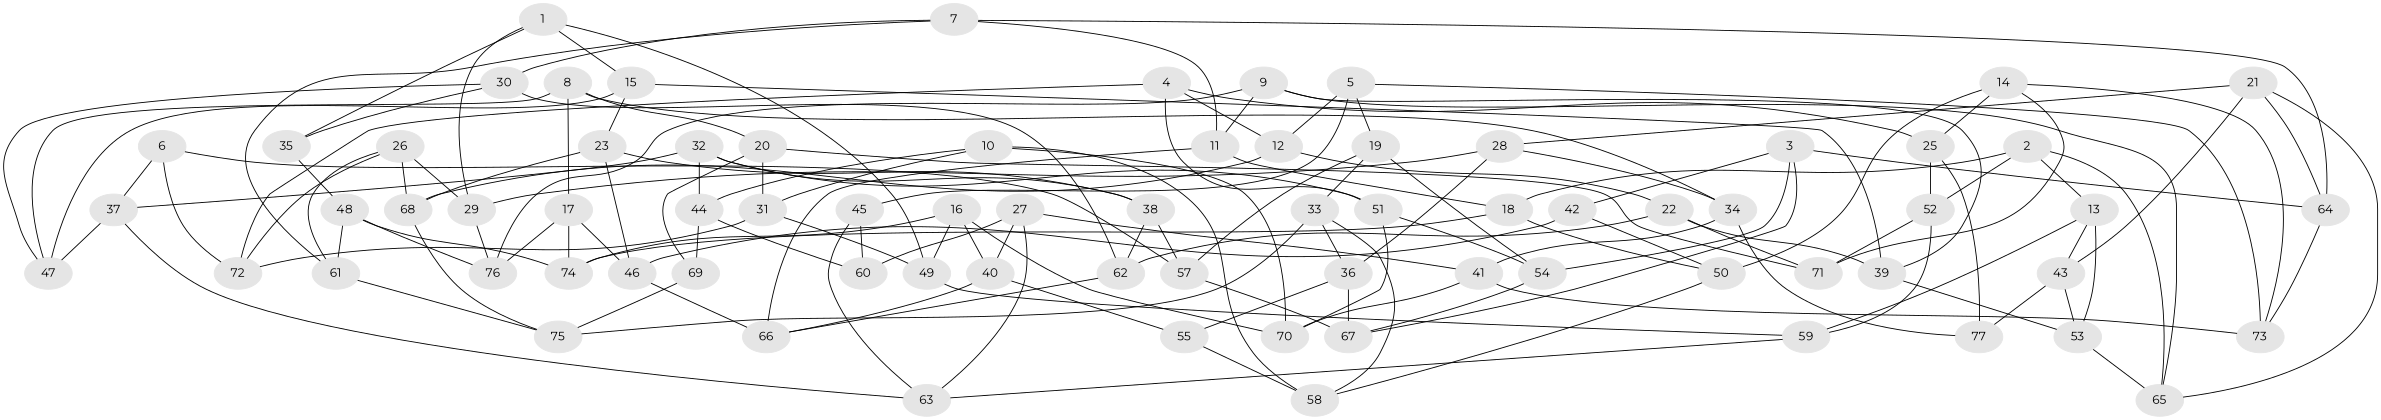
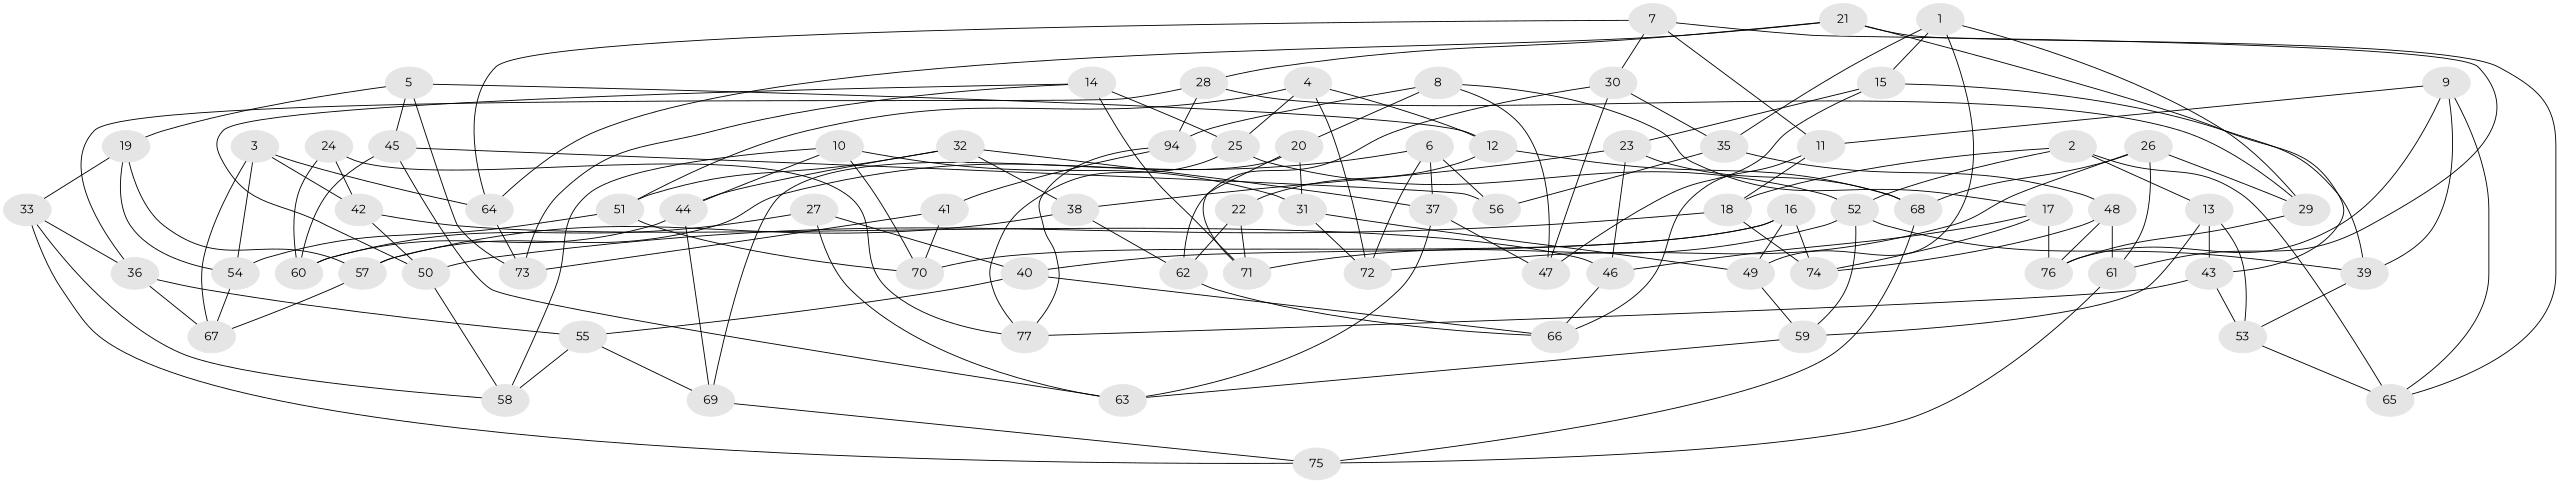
none -> (329, 146)
none -> (1497, 210)
(1733, 210) -> (1172, 146)
(1776, 242) -> (2082, 251)
(1291, 246) -> none
none -> (647, 369)
